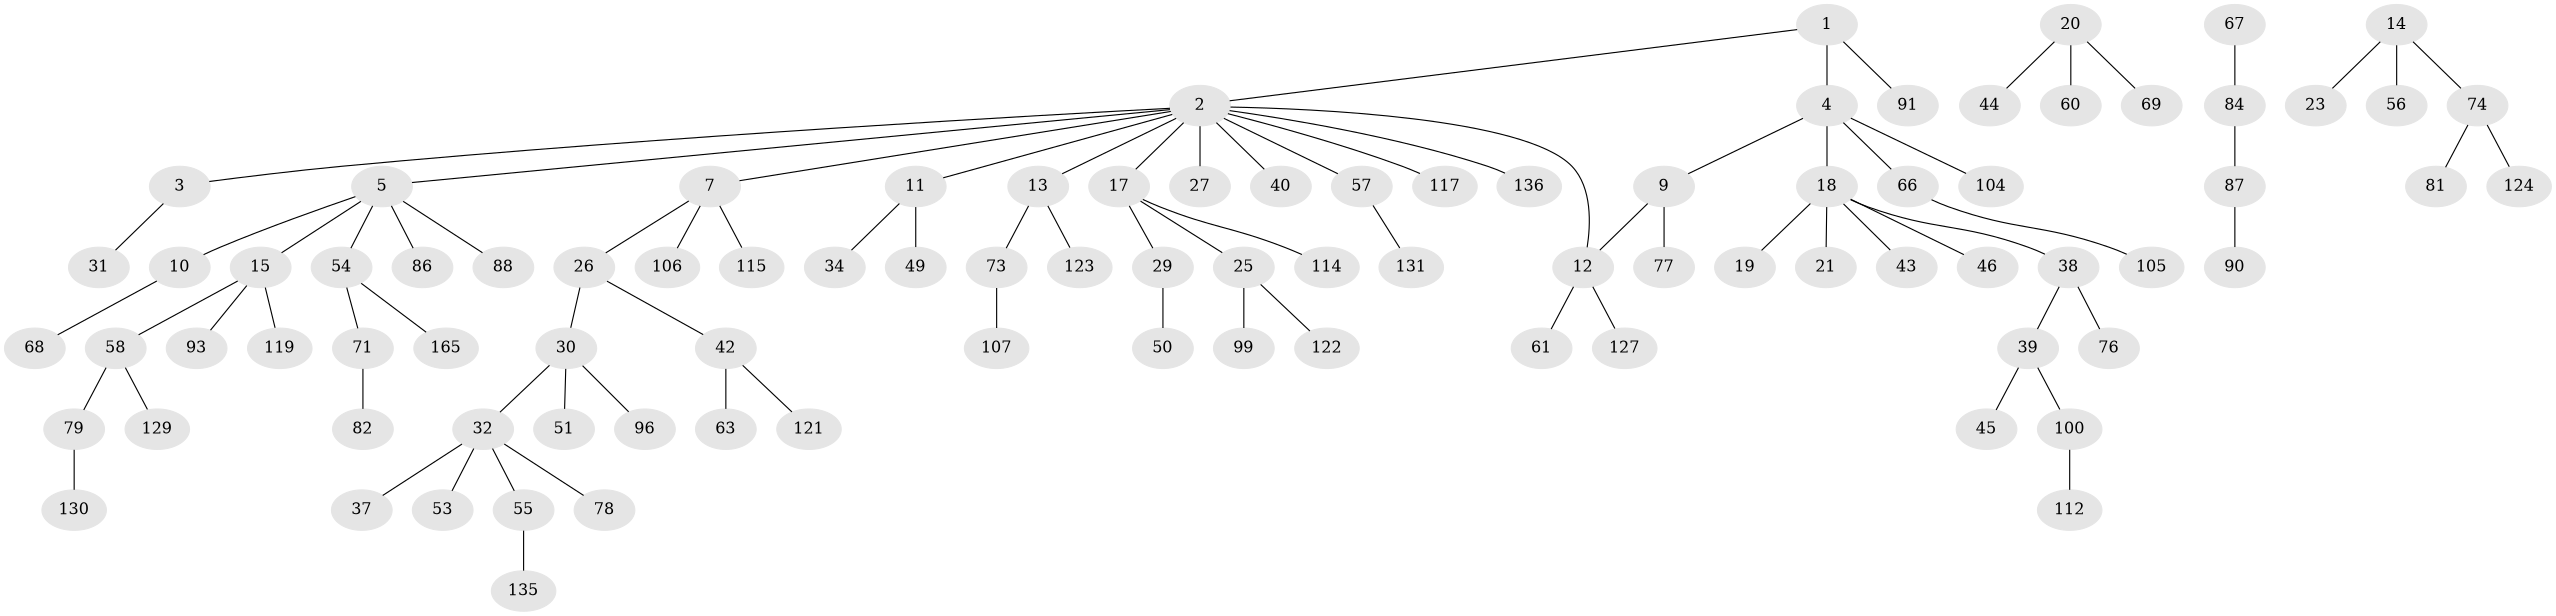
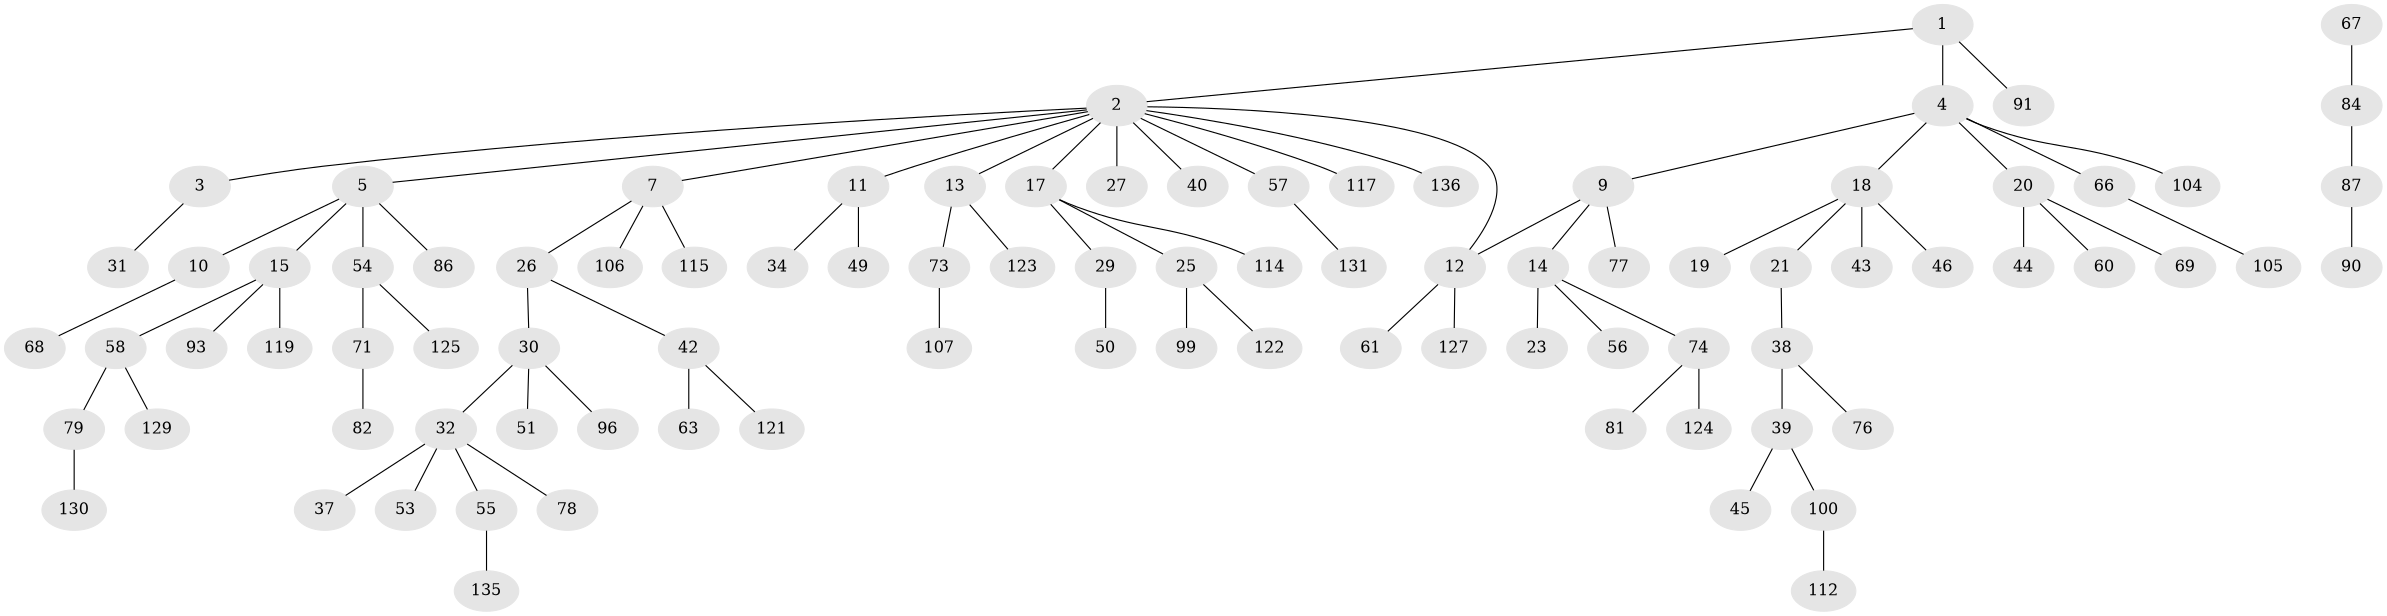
none -> (1983, 146)
none -> (1571, 227)
(1948, 227) -> (1781, 308)
(503, 267) -> none
(446, 348) -> (446, 348)
